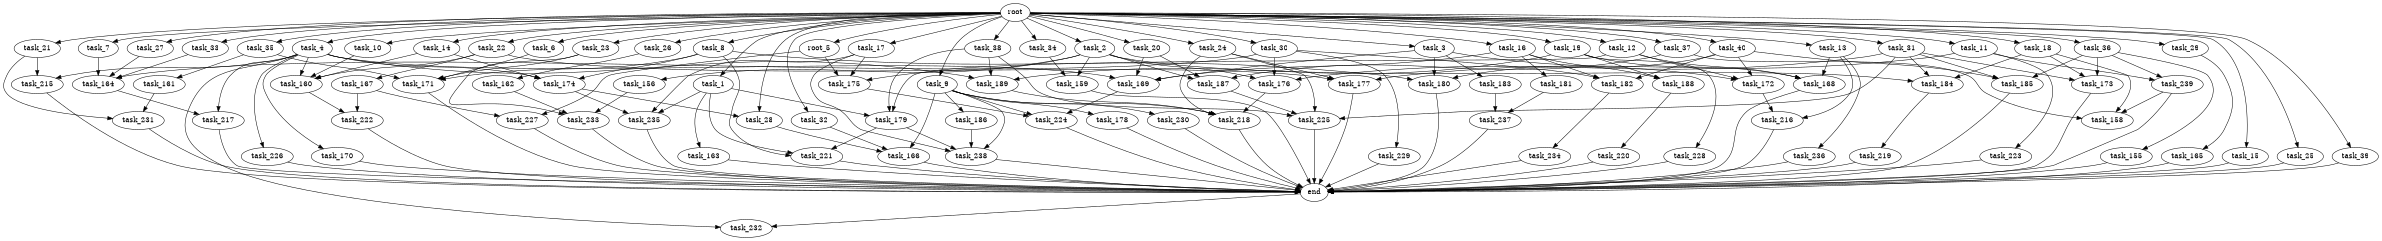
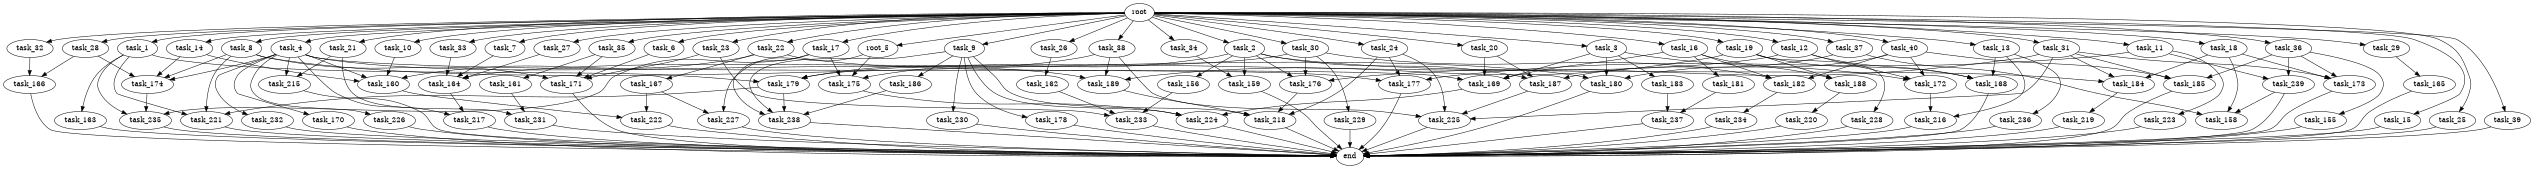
(654, 102) -> (114, 65)
(926, 120) -> none
(1039, 210) -> (808, 148)
